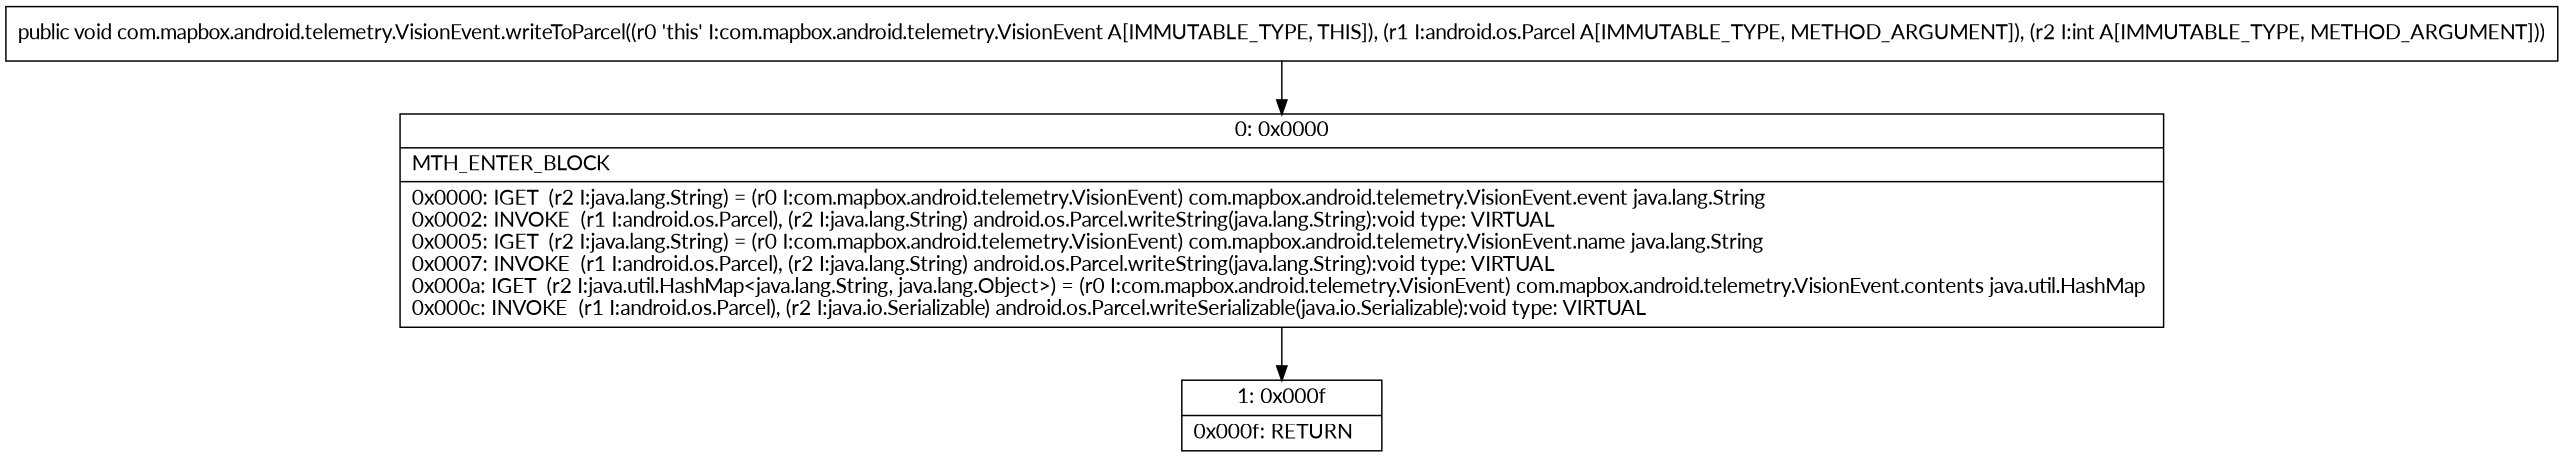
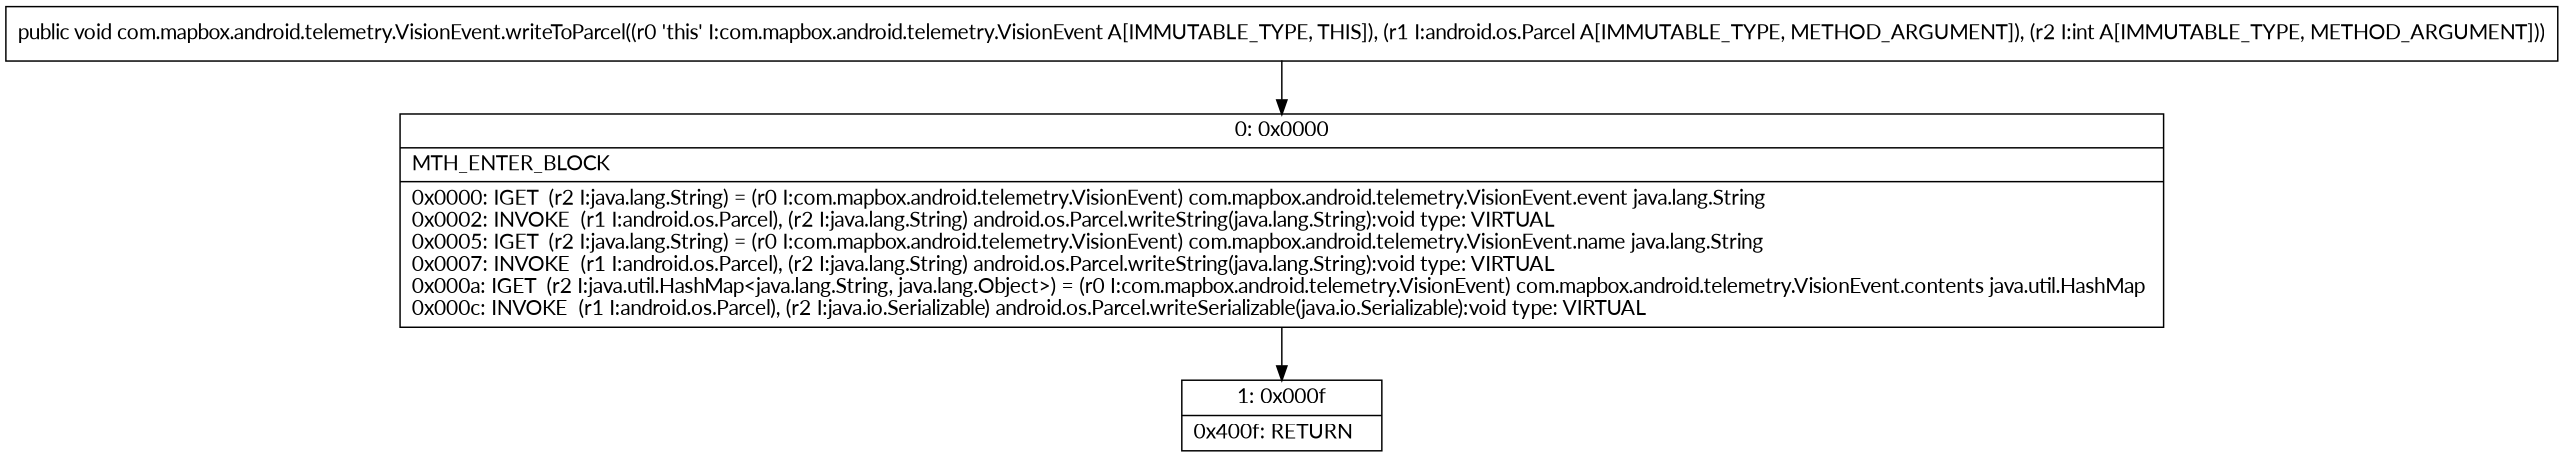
(1282, 432) -> (1282, 432)
